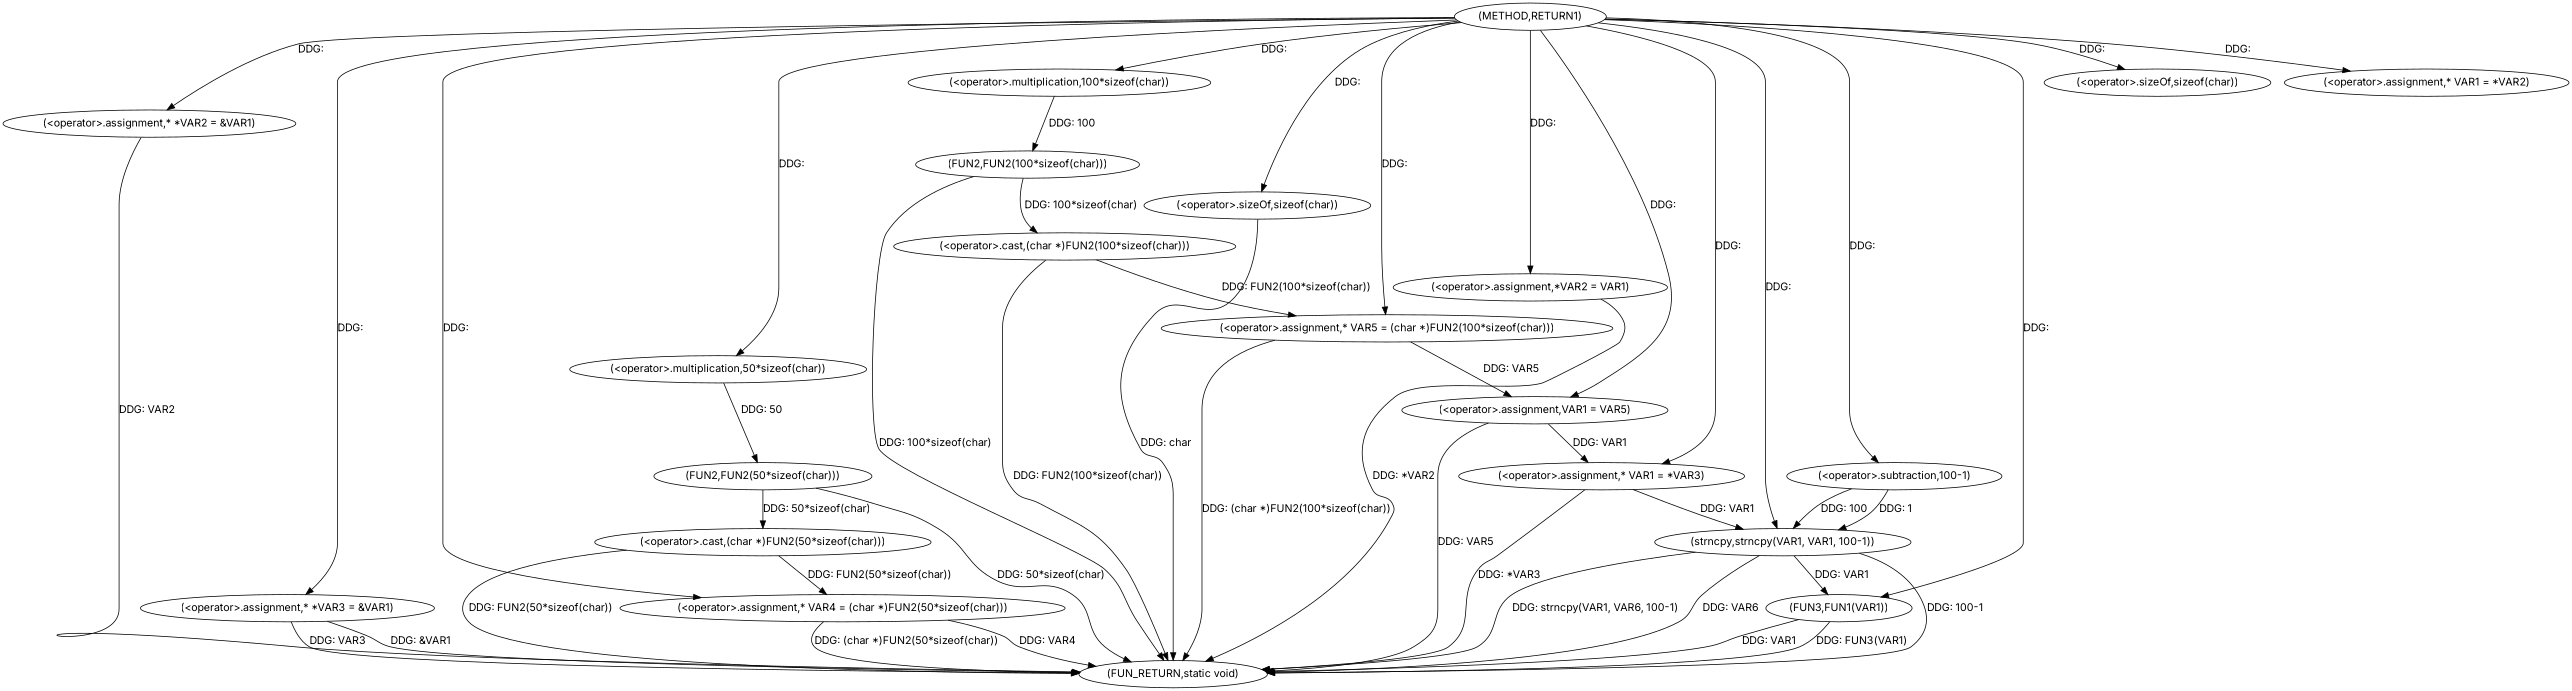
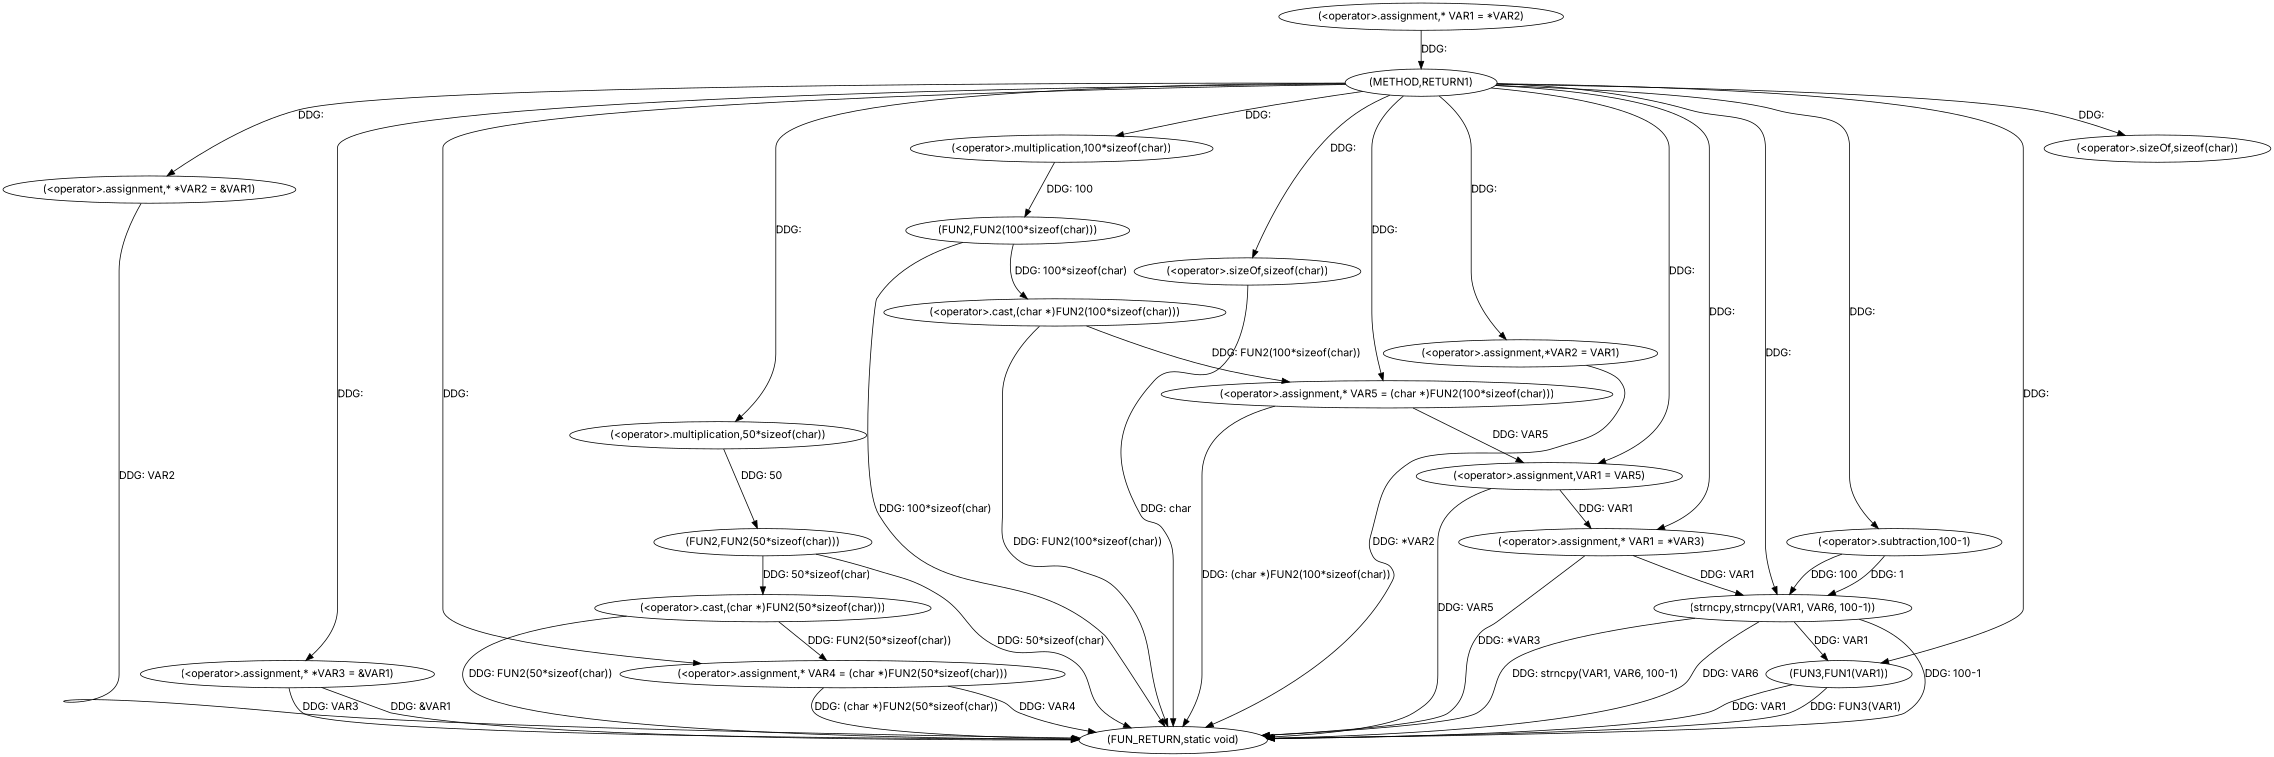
(2030, 38) -> (1421, 46)
(1783, 542) -> (1783, 608)
